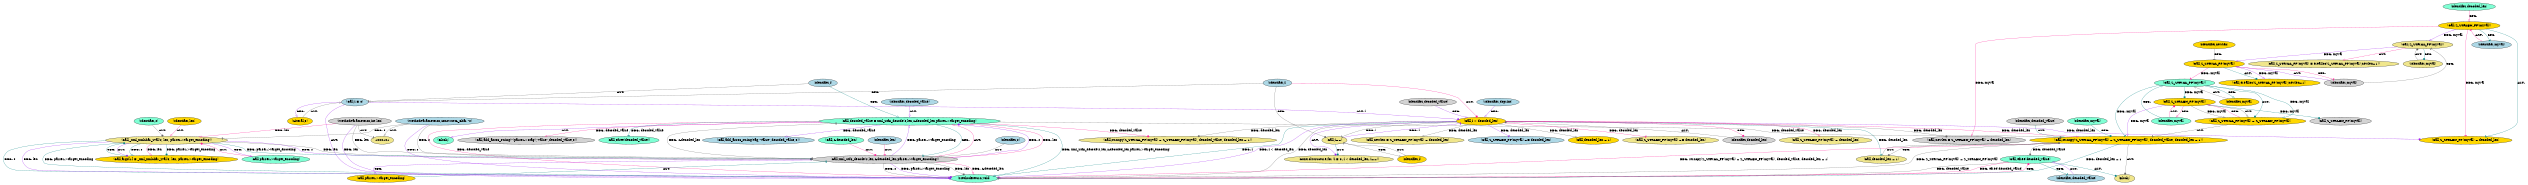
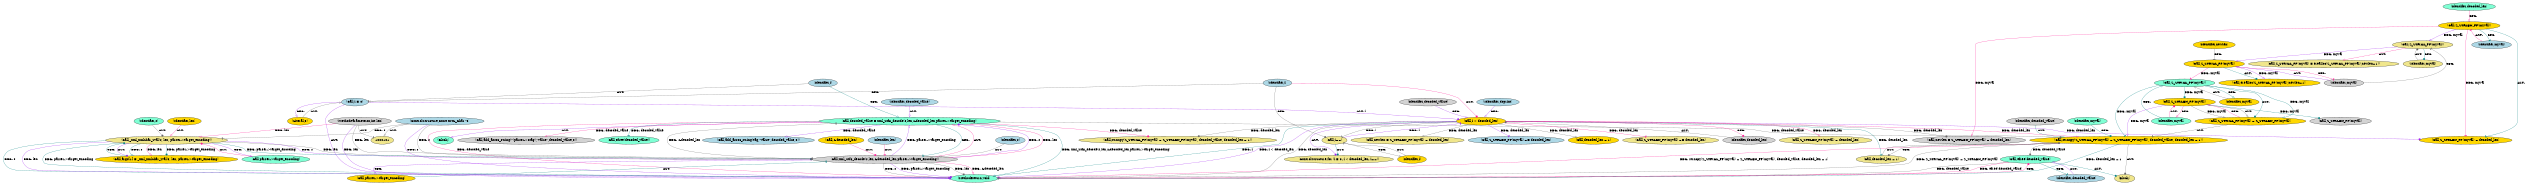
(440, 121) -> (440, 121)
(841, 140) -> (841, 140)
